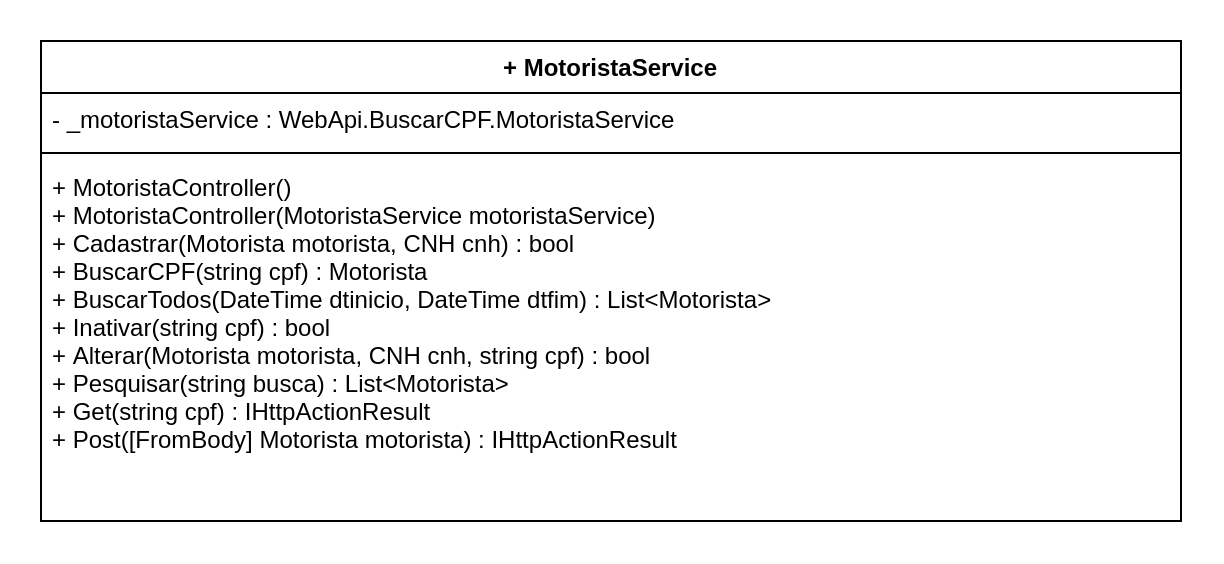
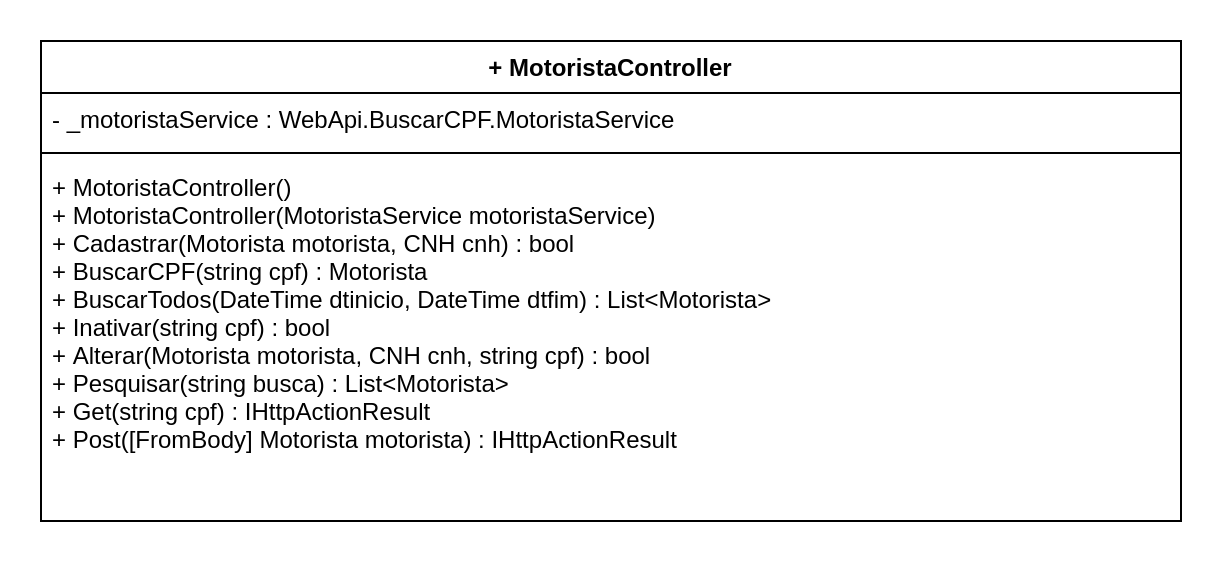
(610, 68) -> (610, 68)
